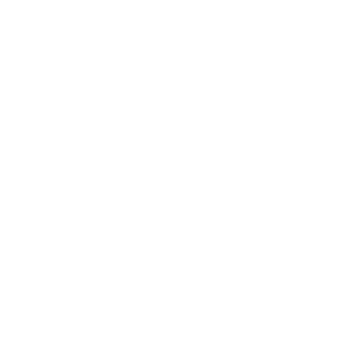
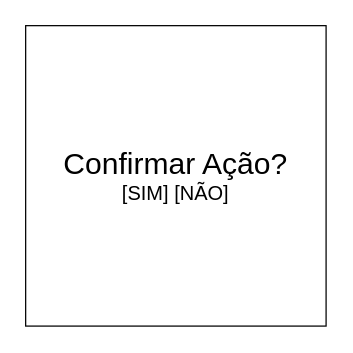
none -> (176, 176)
